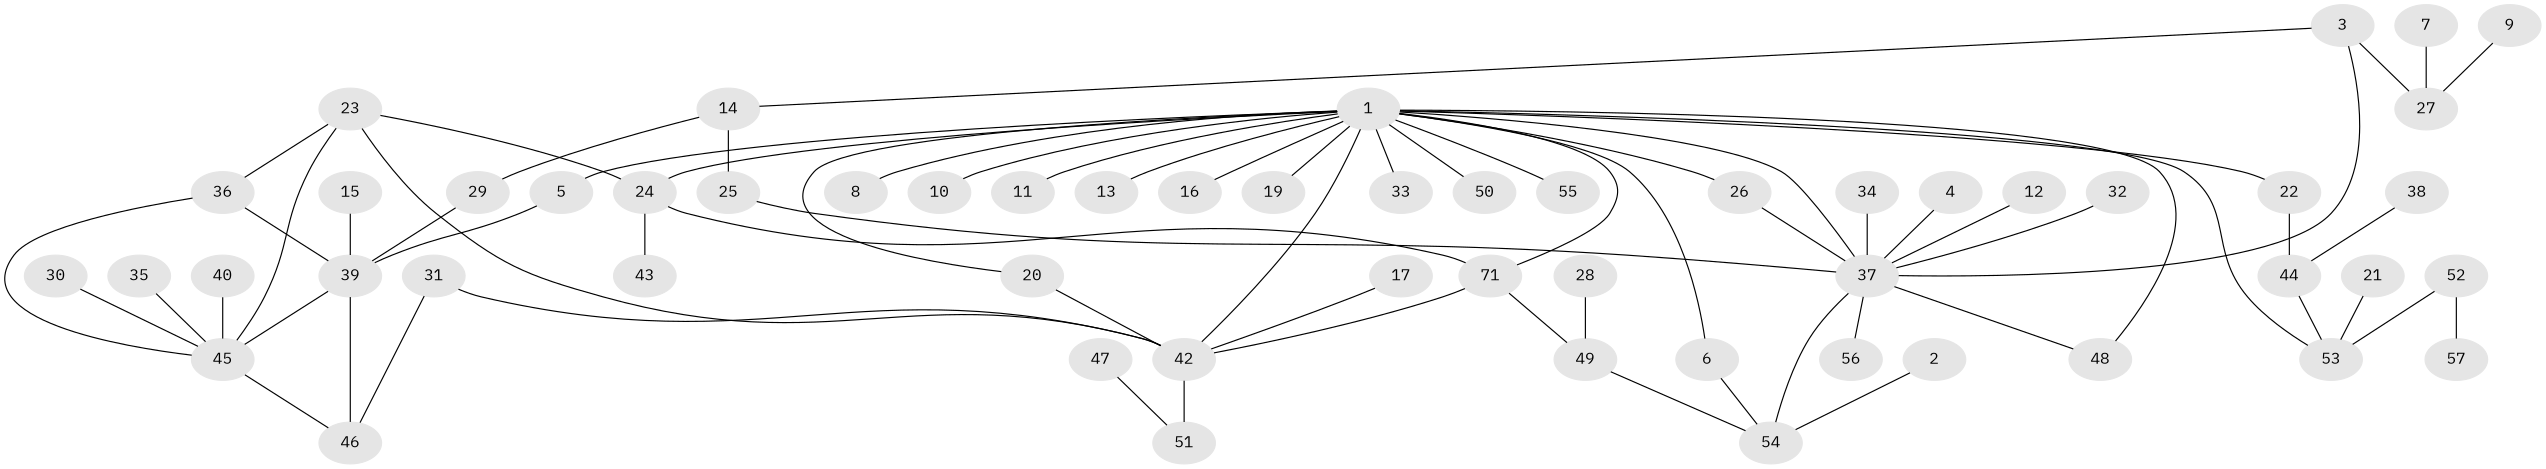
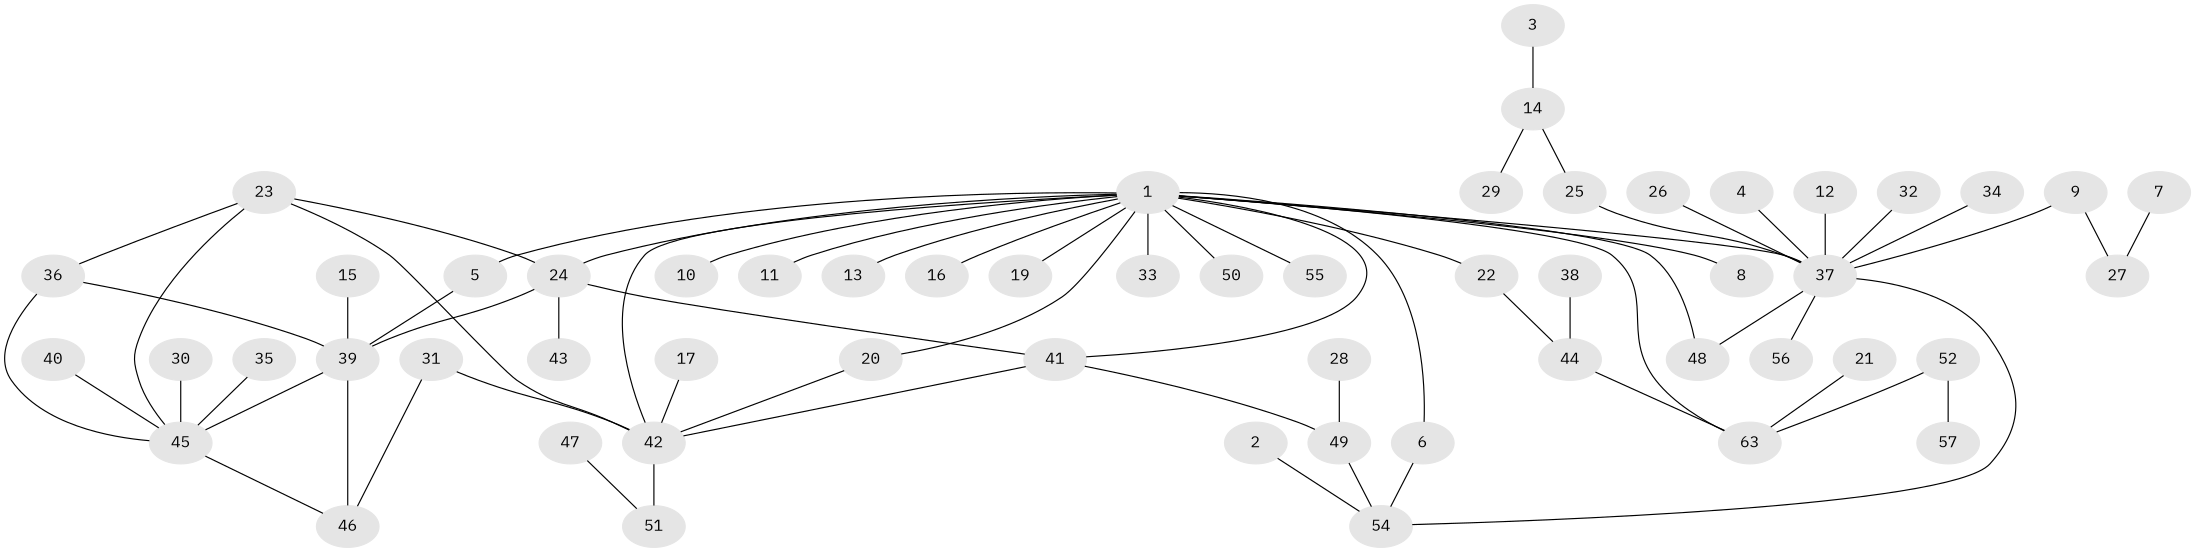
(2384, 67) -> none
(1598, 148) -> none
(414, 234) -> (462, 315)
(2207, 259) -> (1954, 240)
(1490, 276) -> (1055, 360)
(2331, 360) -> (1750, 443)
